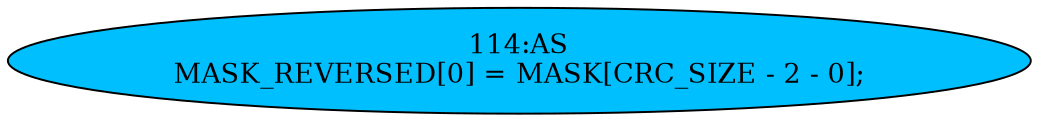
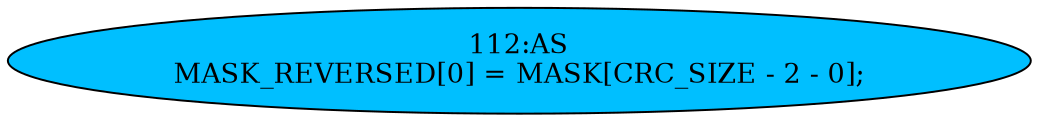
(519, 61) -> (519, 61)
